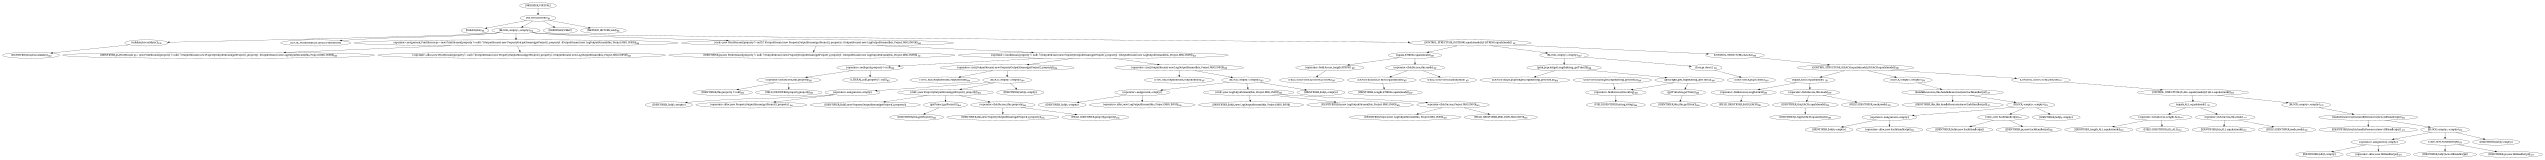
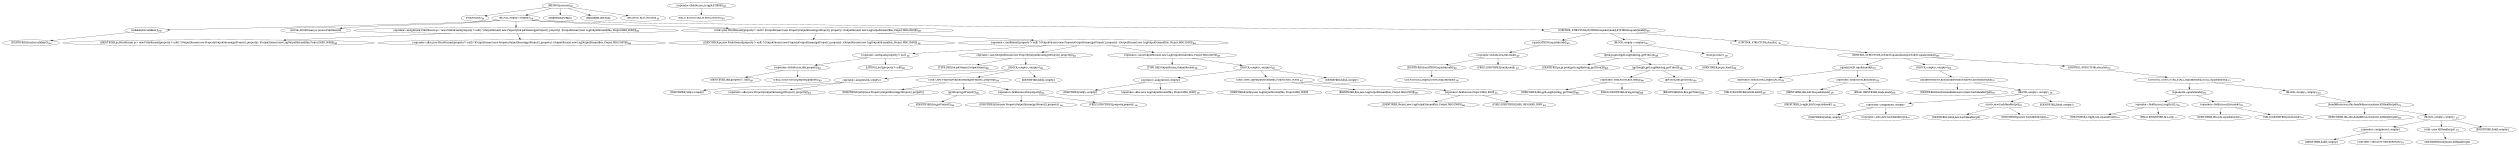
(538, 11) -> (579, 12)
(1374, 61) -> none
(1614, 85) -> (1587, 86)
(2511, 154) -> none
